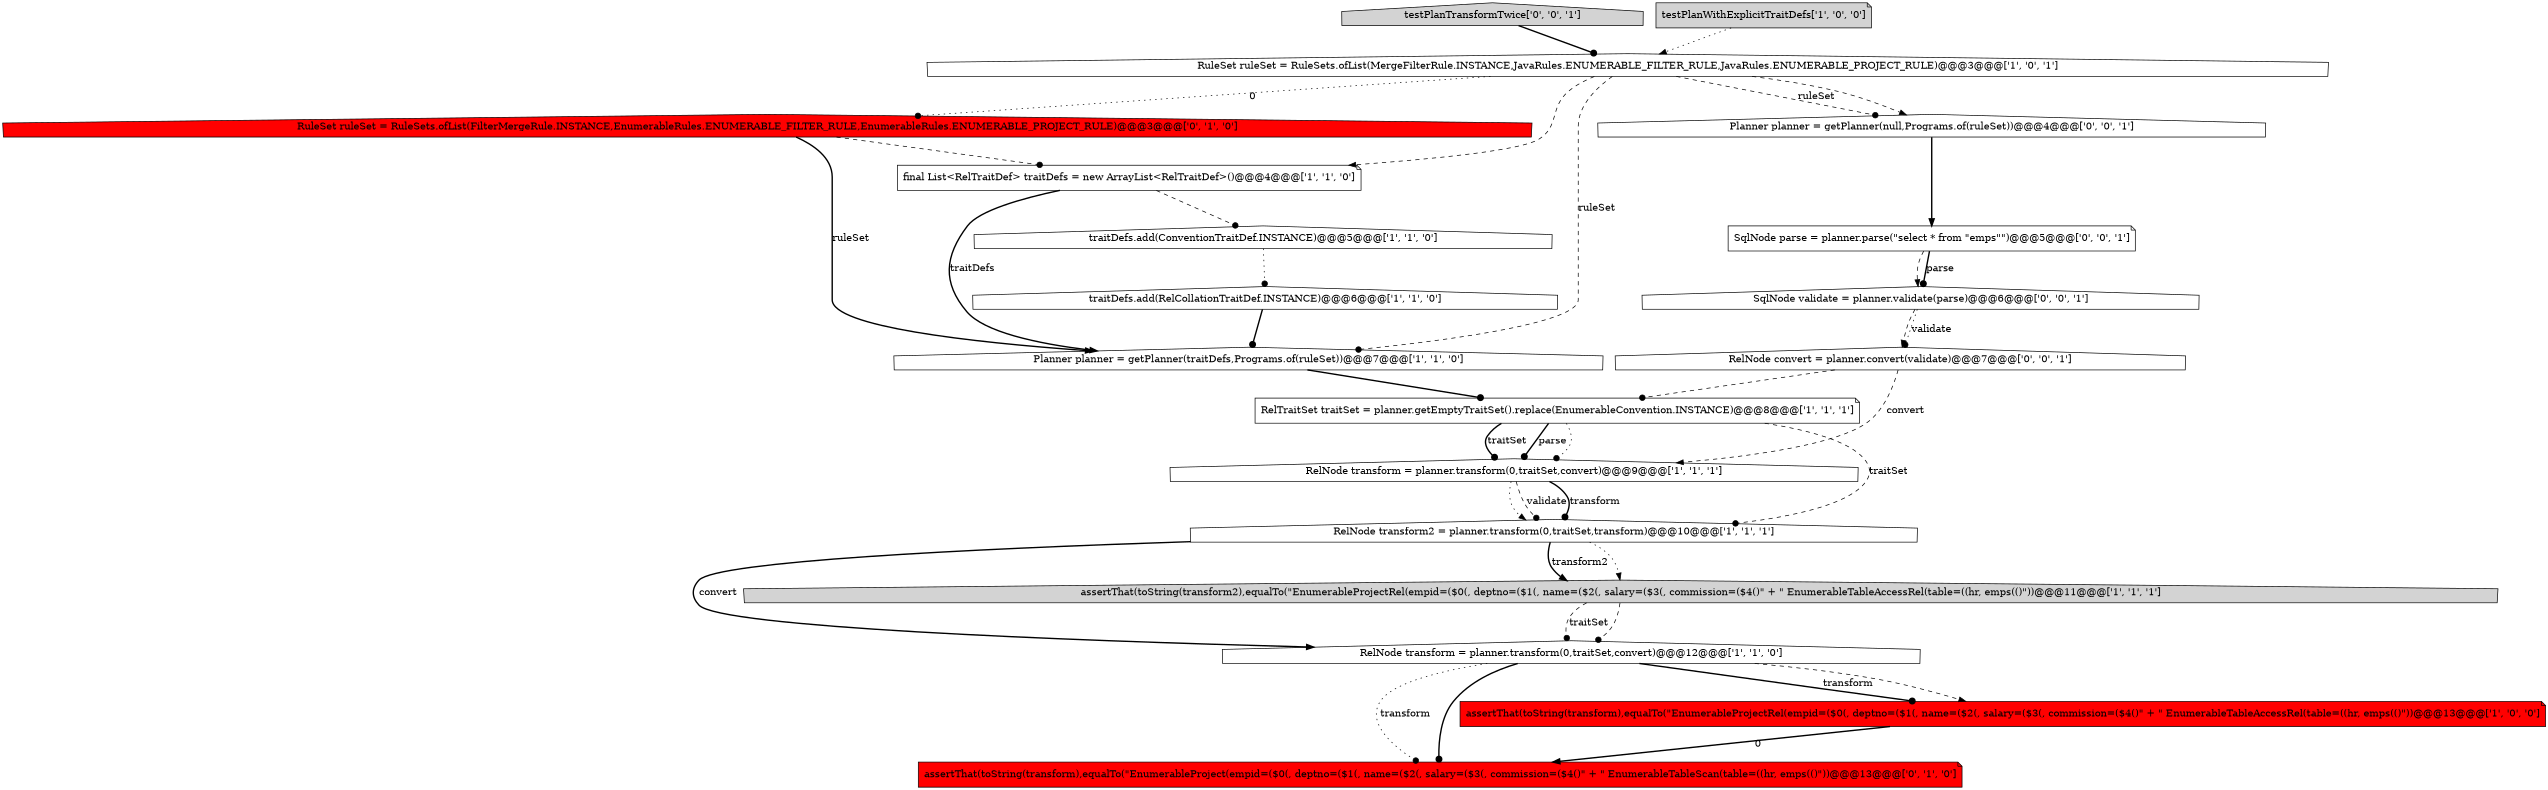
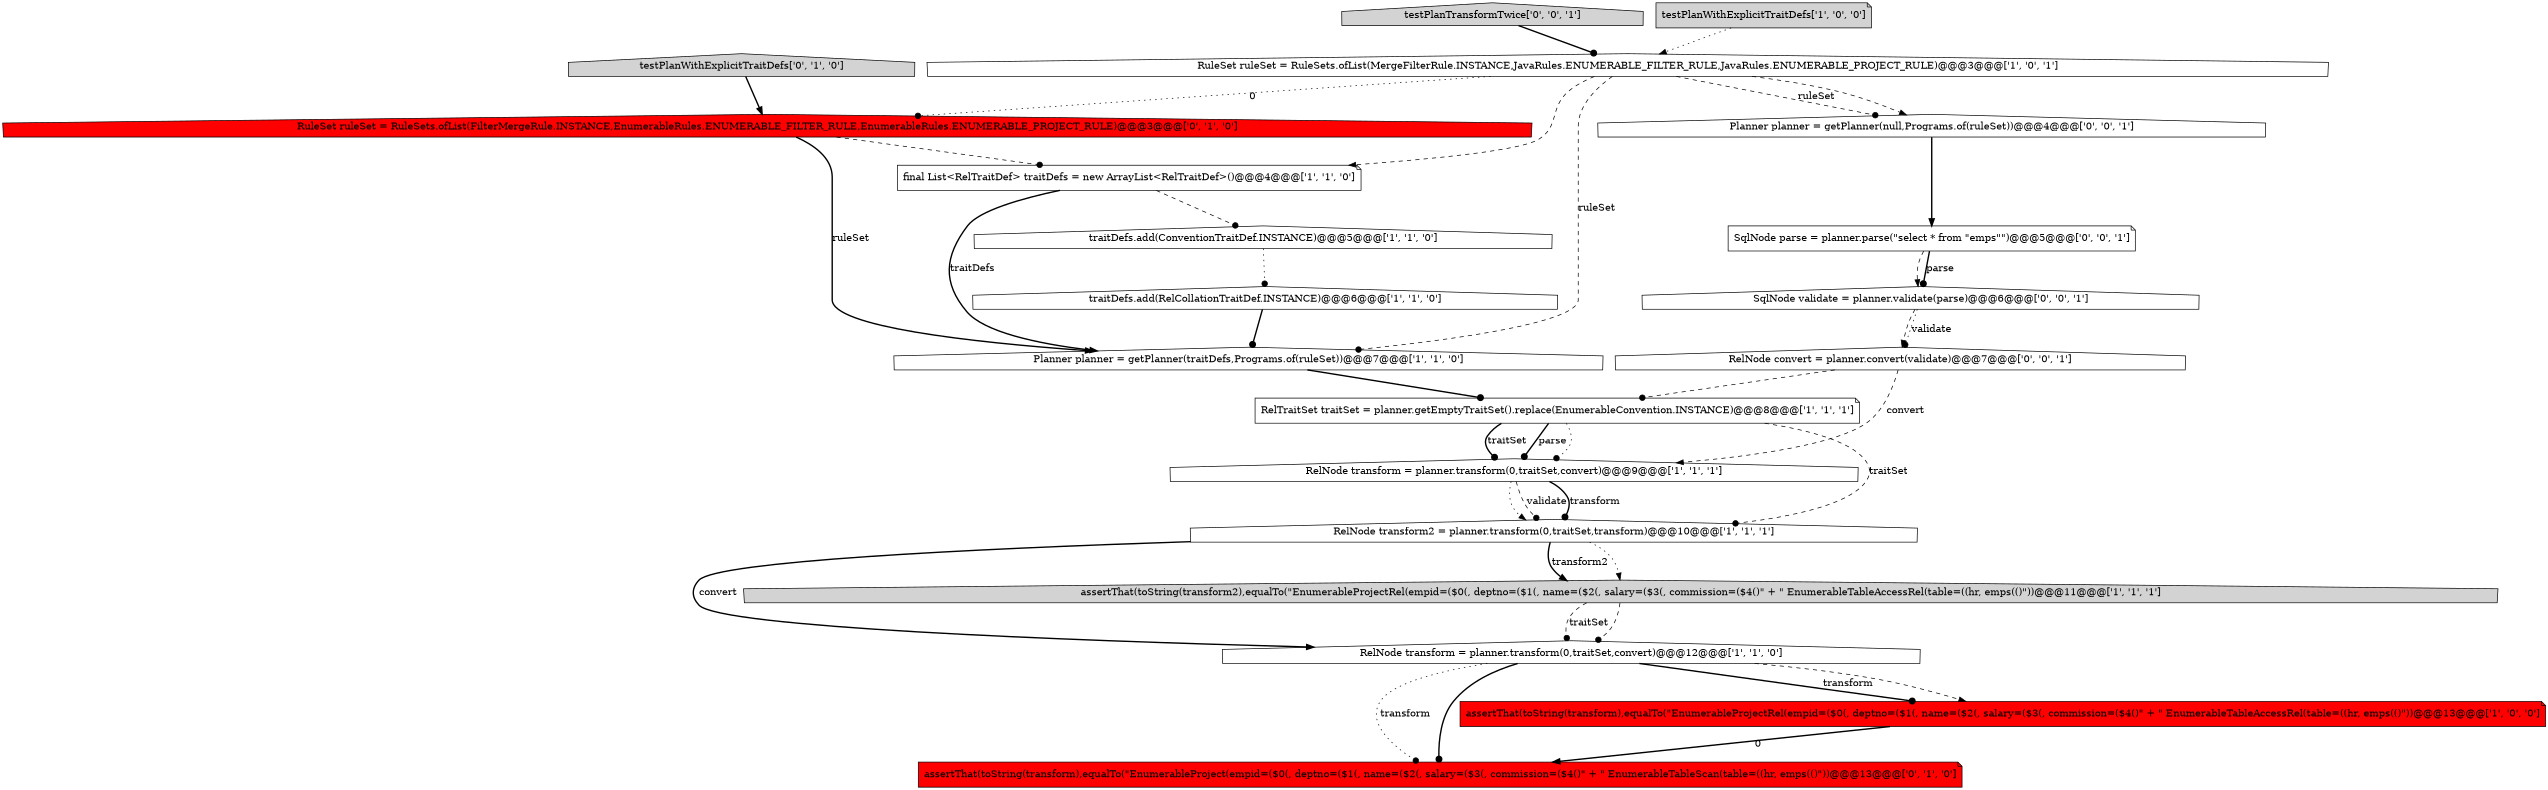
none -> (742, 66)
